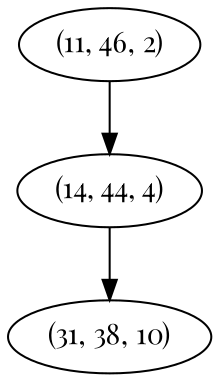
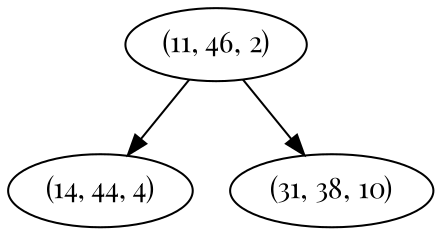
(110, 254) -> (267, 109)
